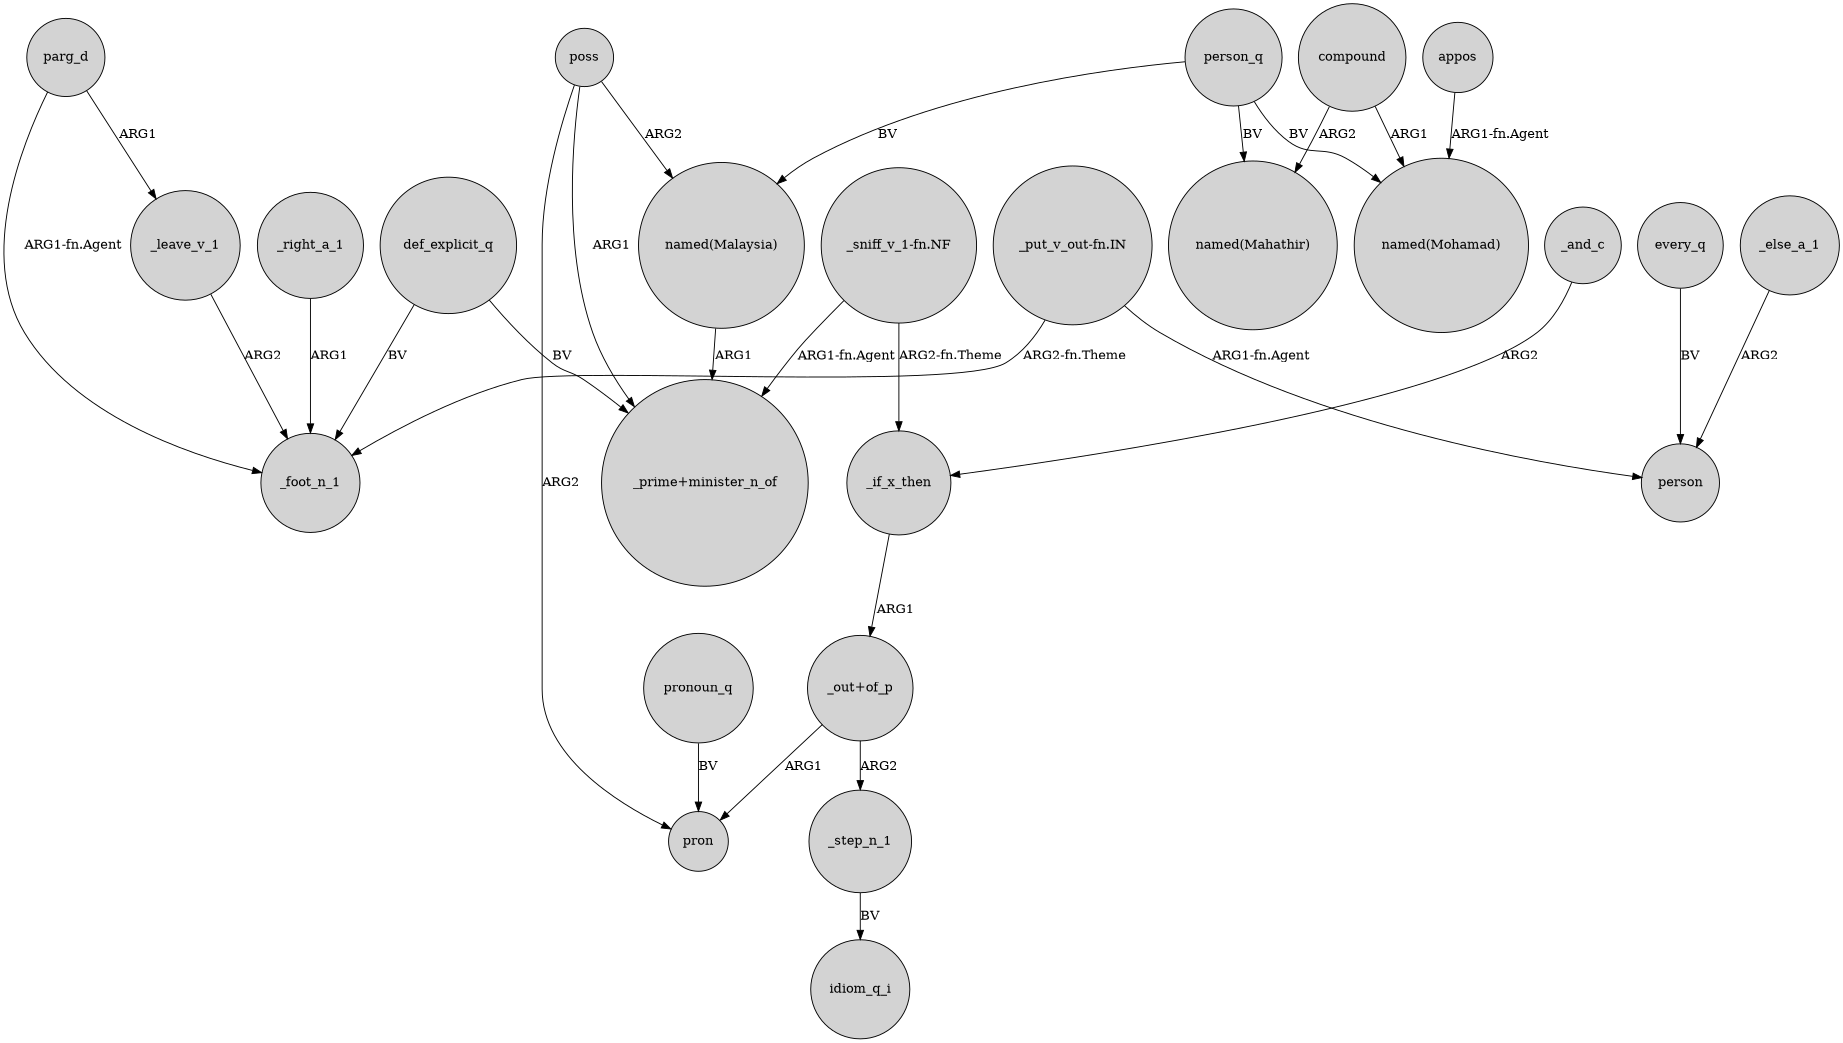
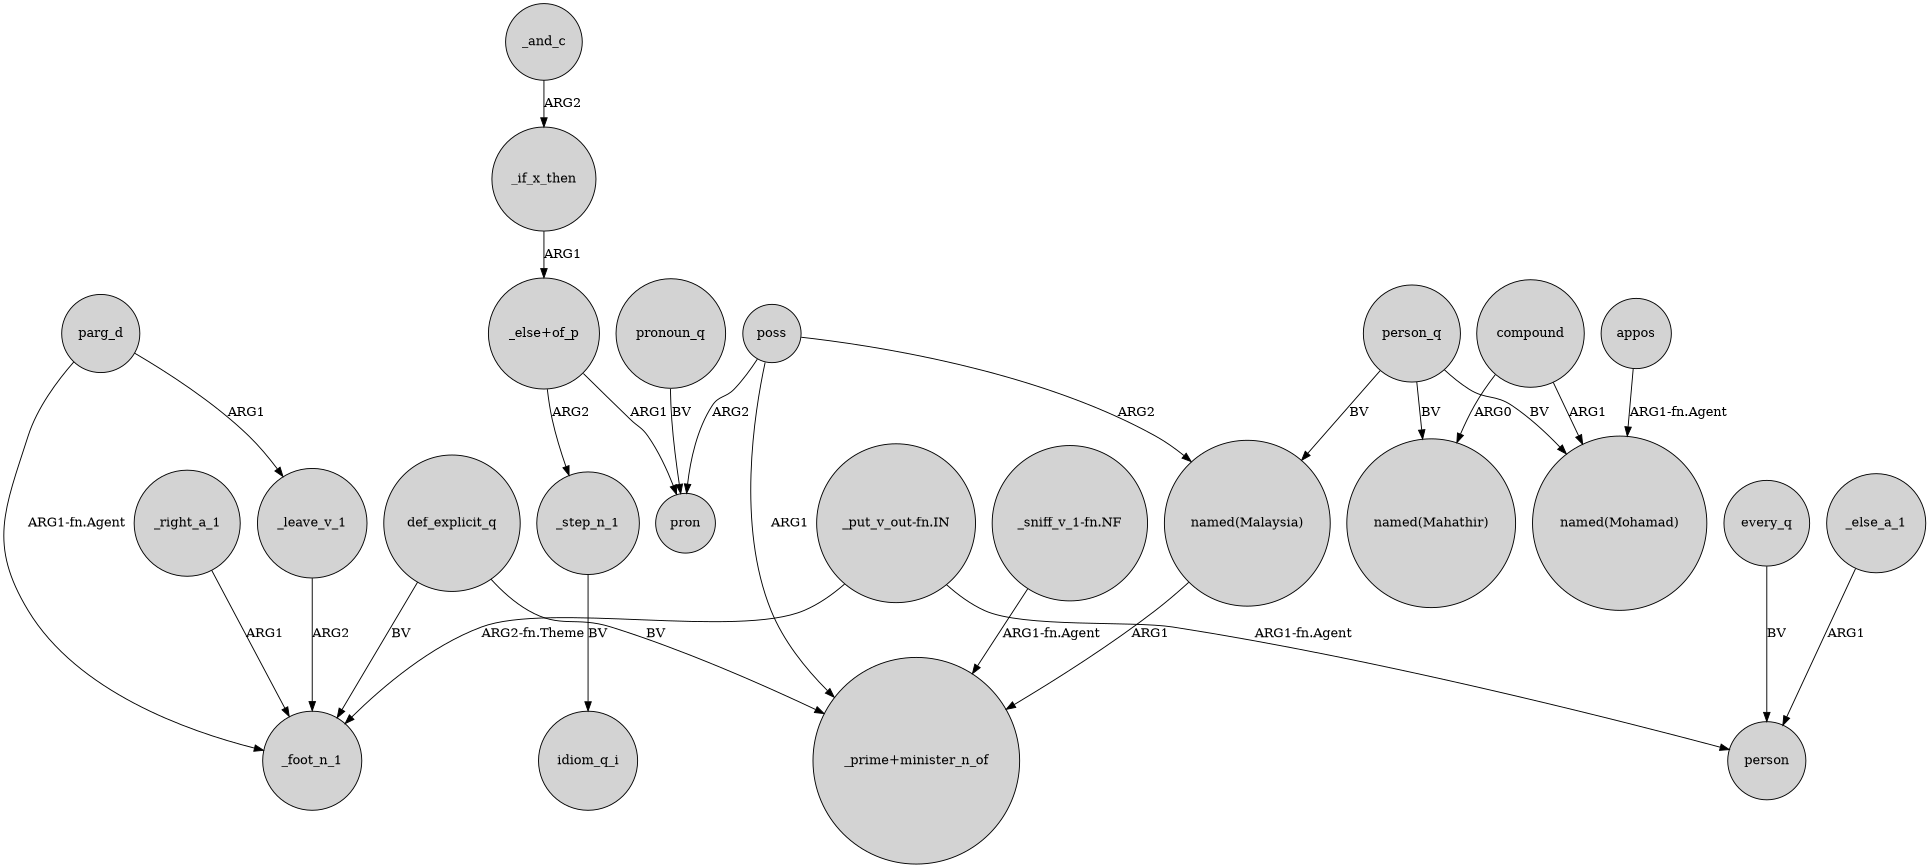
(1338, 135) -> (1493, 413)
(1760, 356) -> (1846, 634)
(899, 370) -> none
(860, 688) -> (544, 334)
